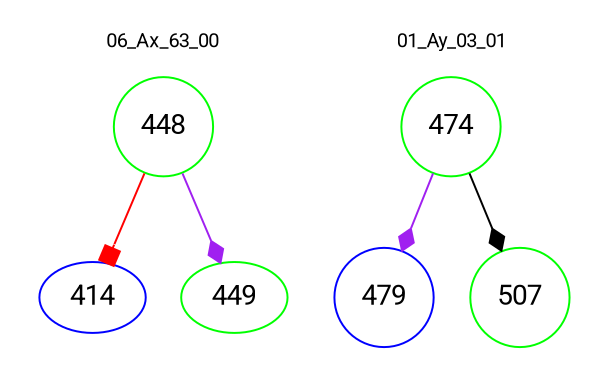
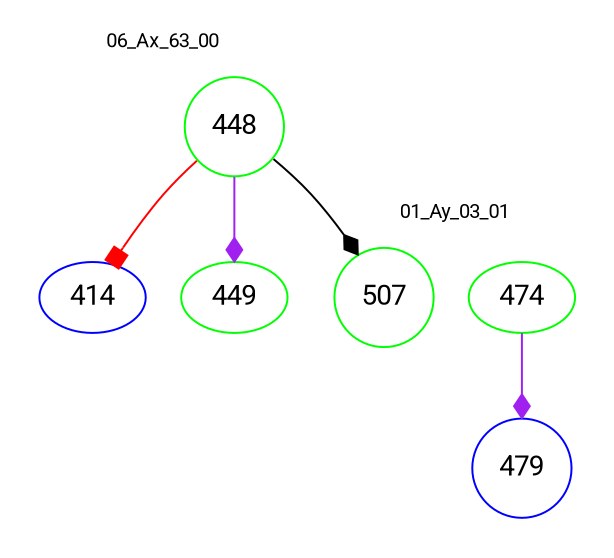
(451, 127) -> (522, 297)
(481, 201) -> (311, 195)
